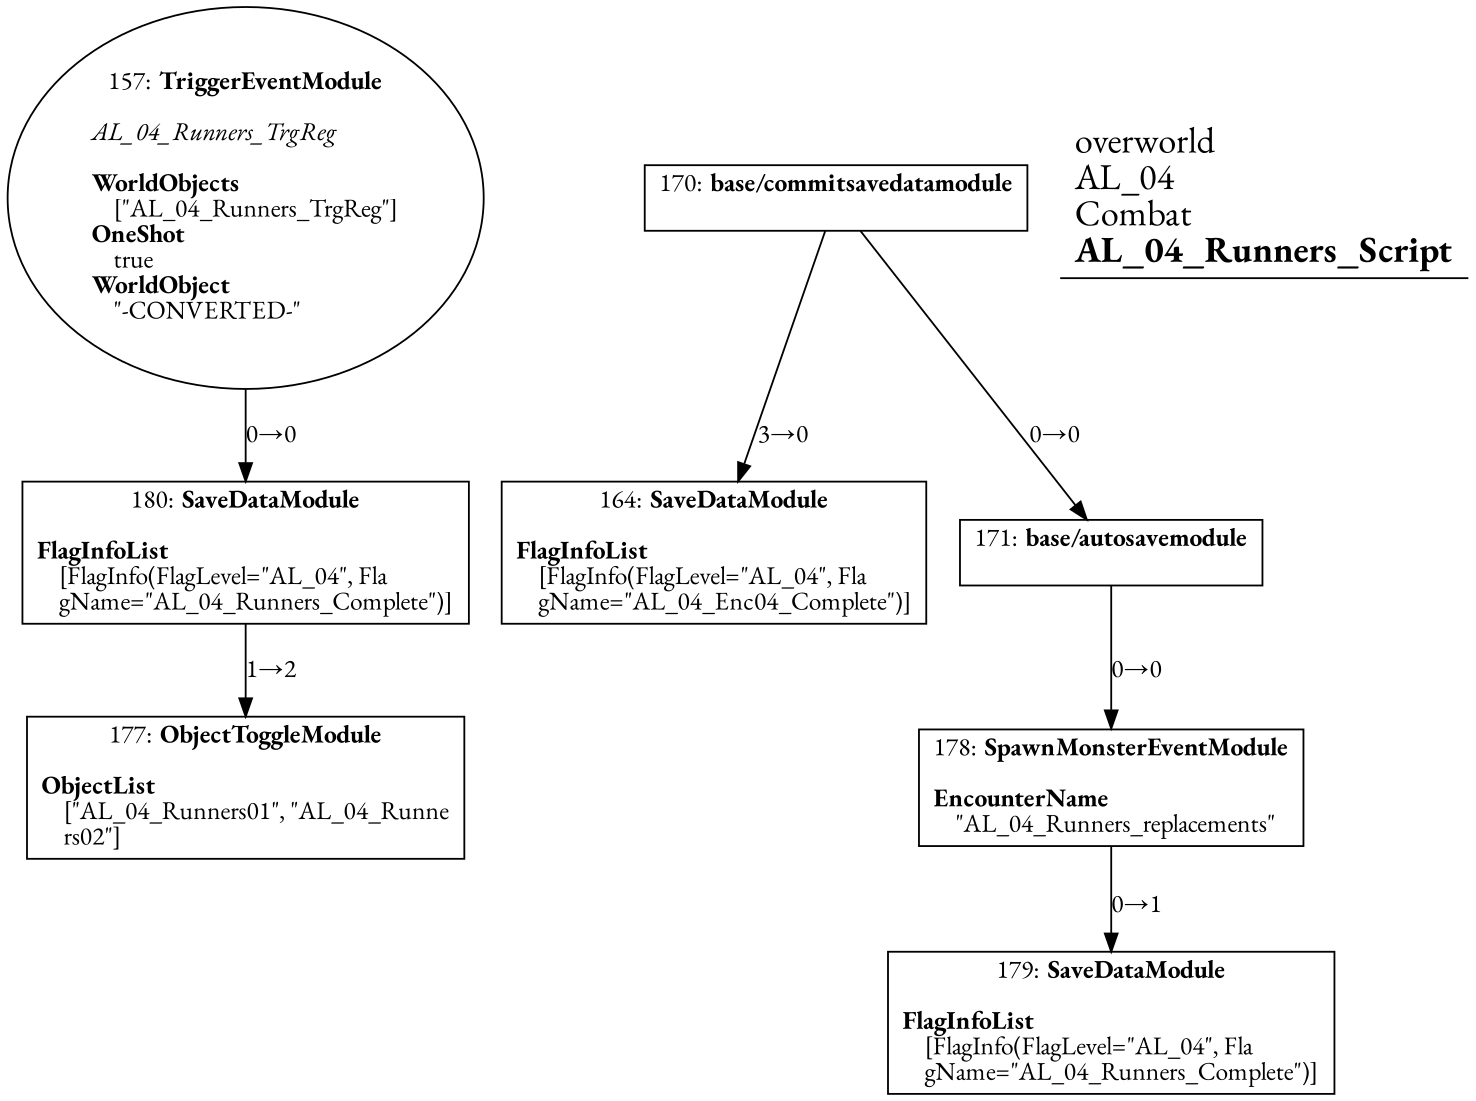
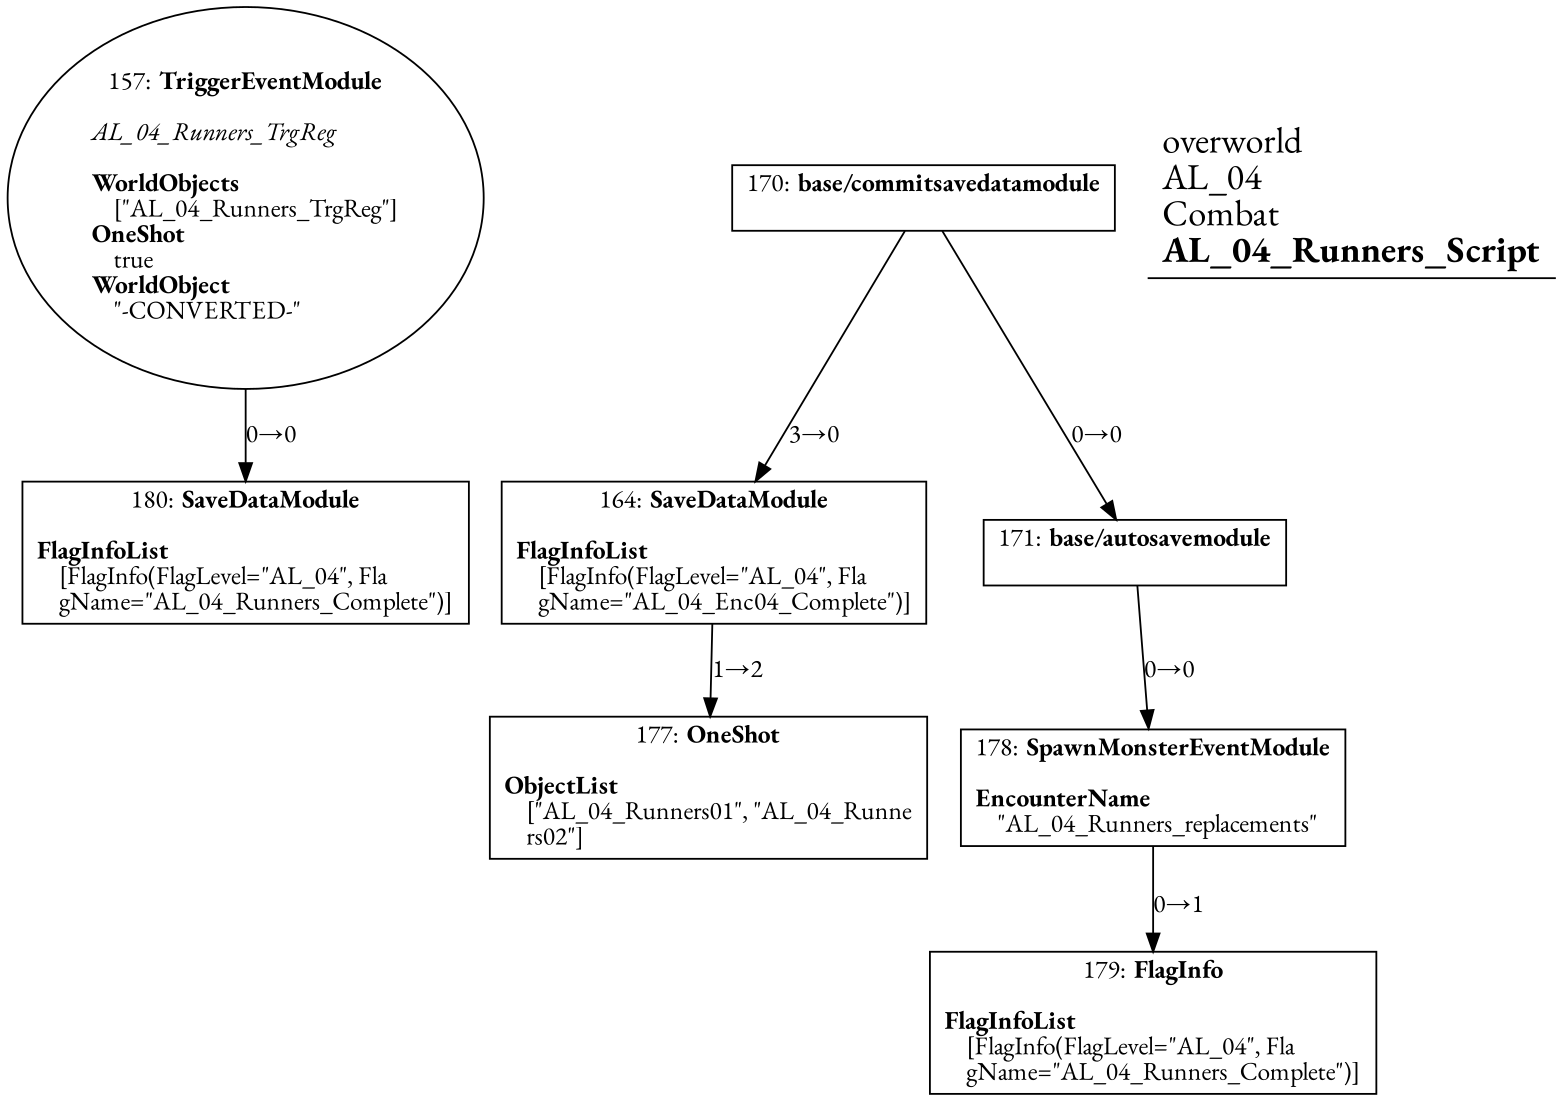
(246, 661) -> (711, 661)
(271, 735) -> (734, 735)
(1137, 970) -> (1179, 970)
